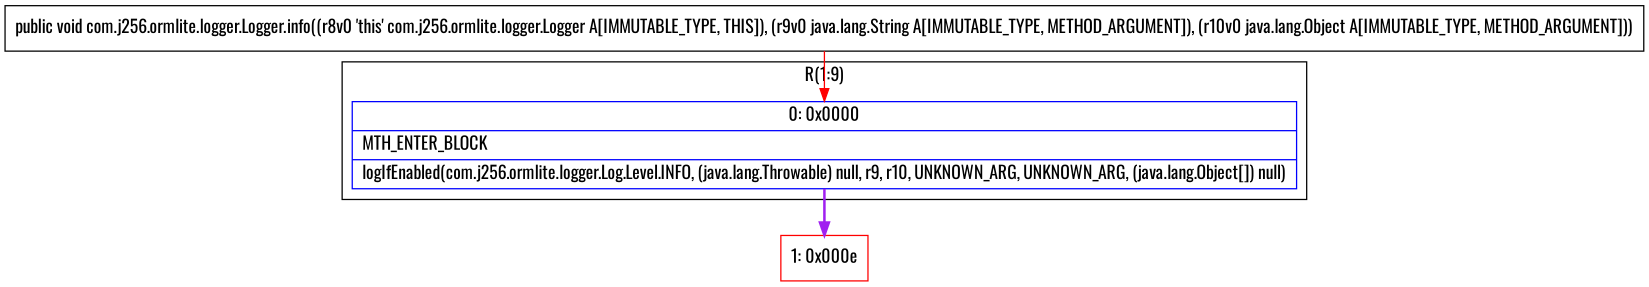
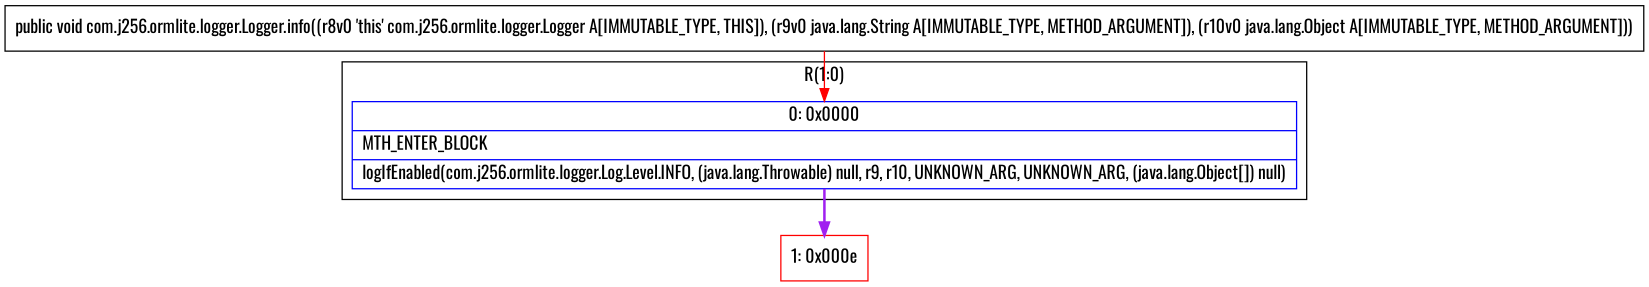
(824, 76) -> (824, 76)
